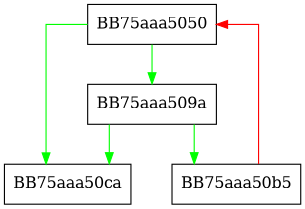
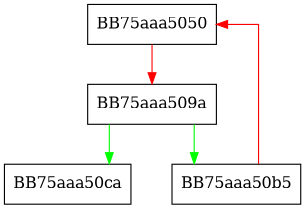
(152, 59) -> (152, 59)
(46, 68) -> none
